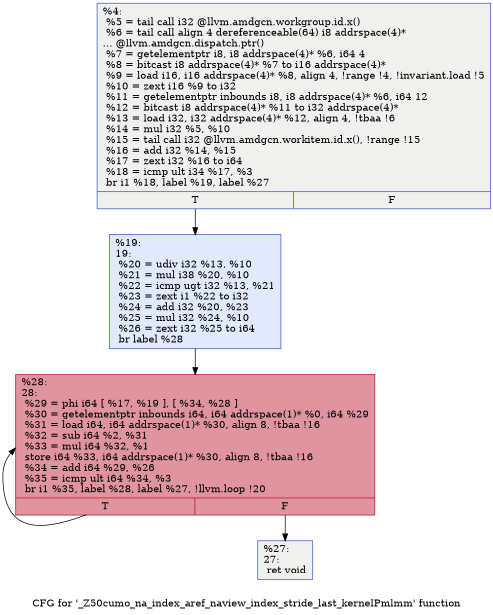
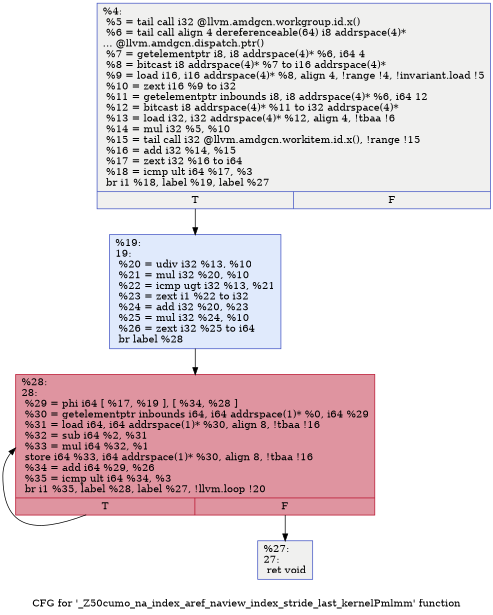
(178, 172) -> (178, 172)
(182, 275) -> (182, 275)
